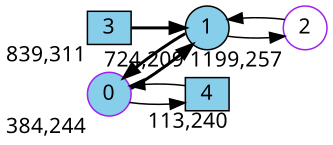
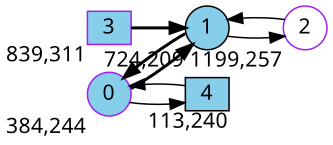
(109, 28) -> (109, 28)
